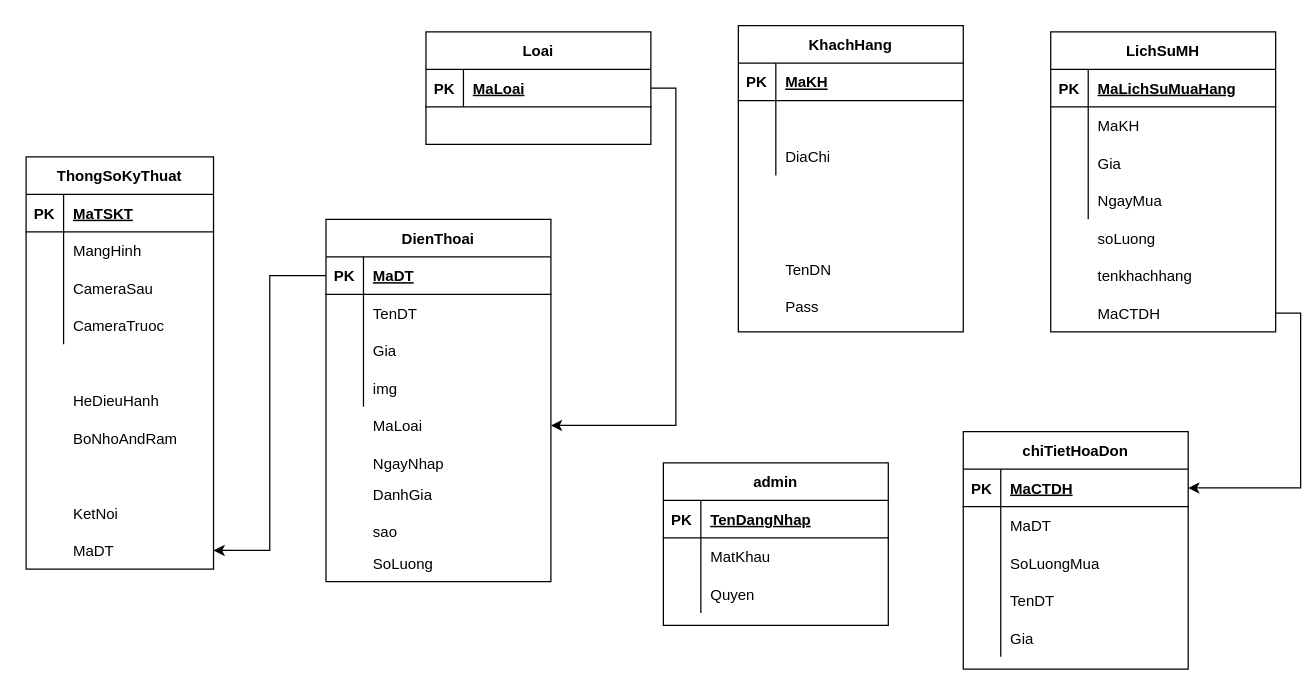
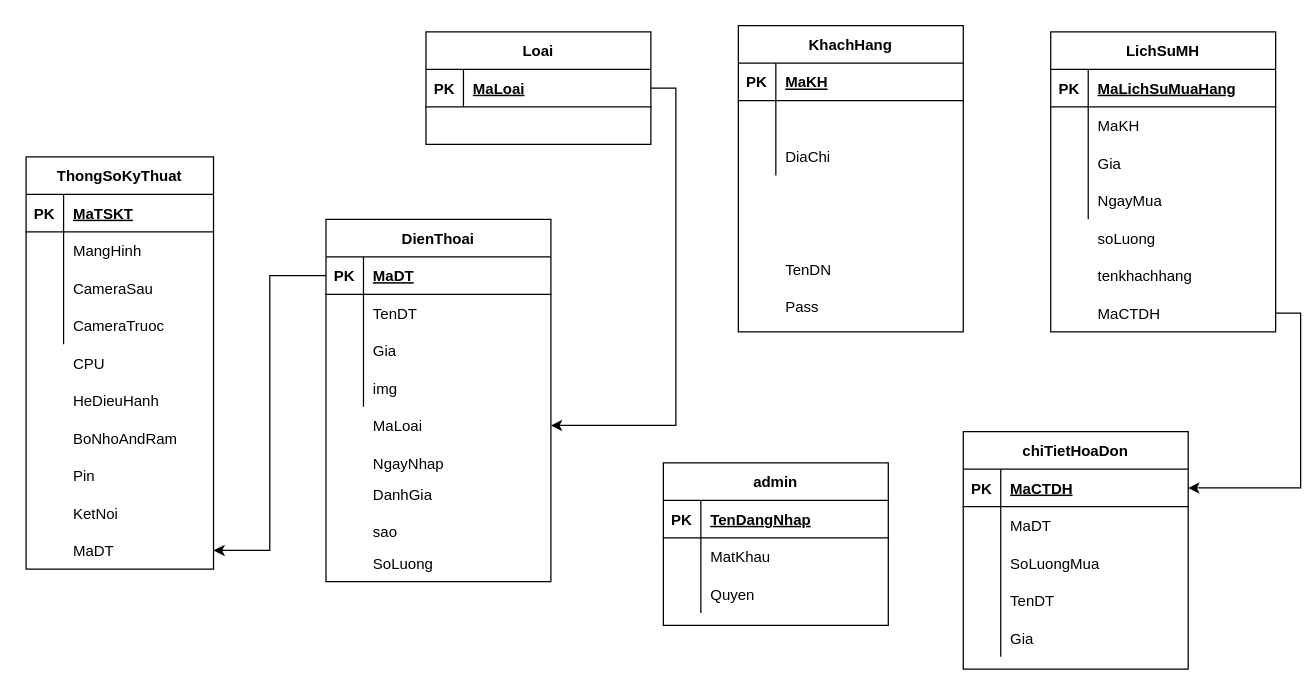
none -> (138, 363)
none -> (138, 476)
